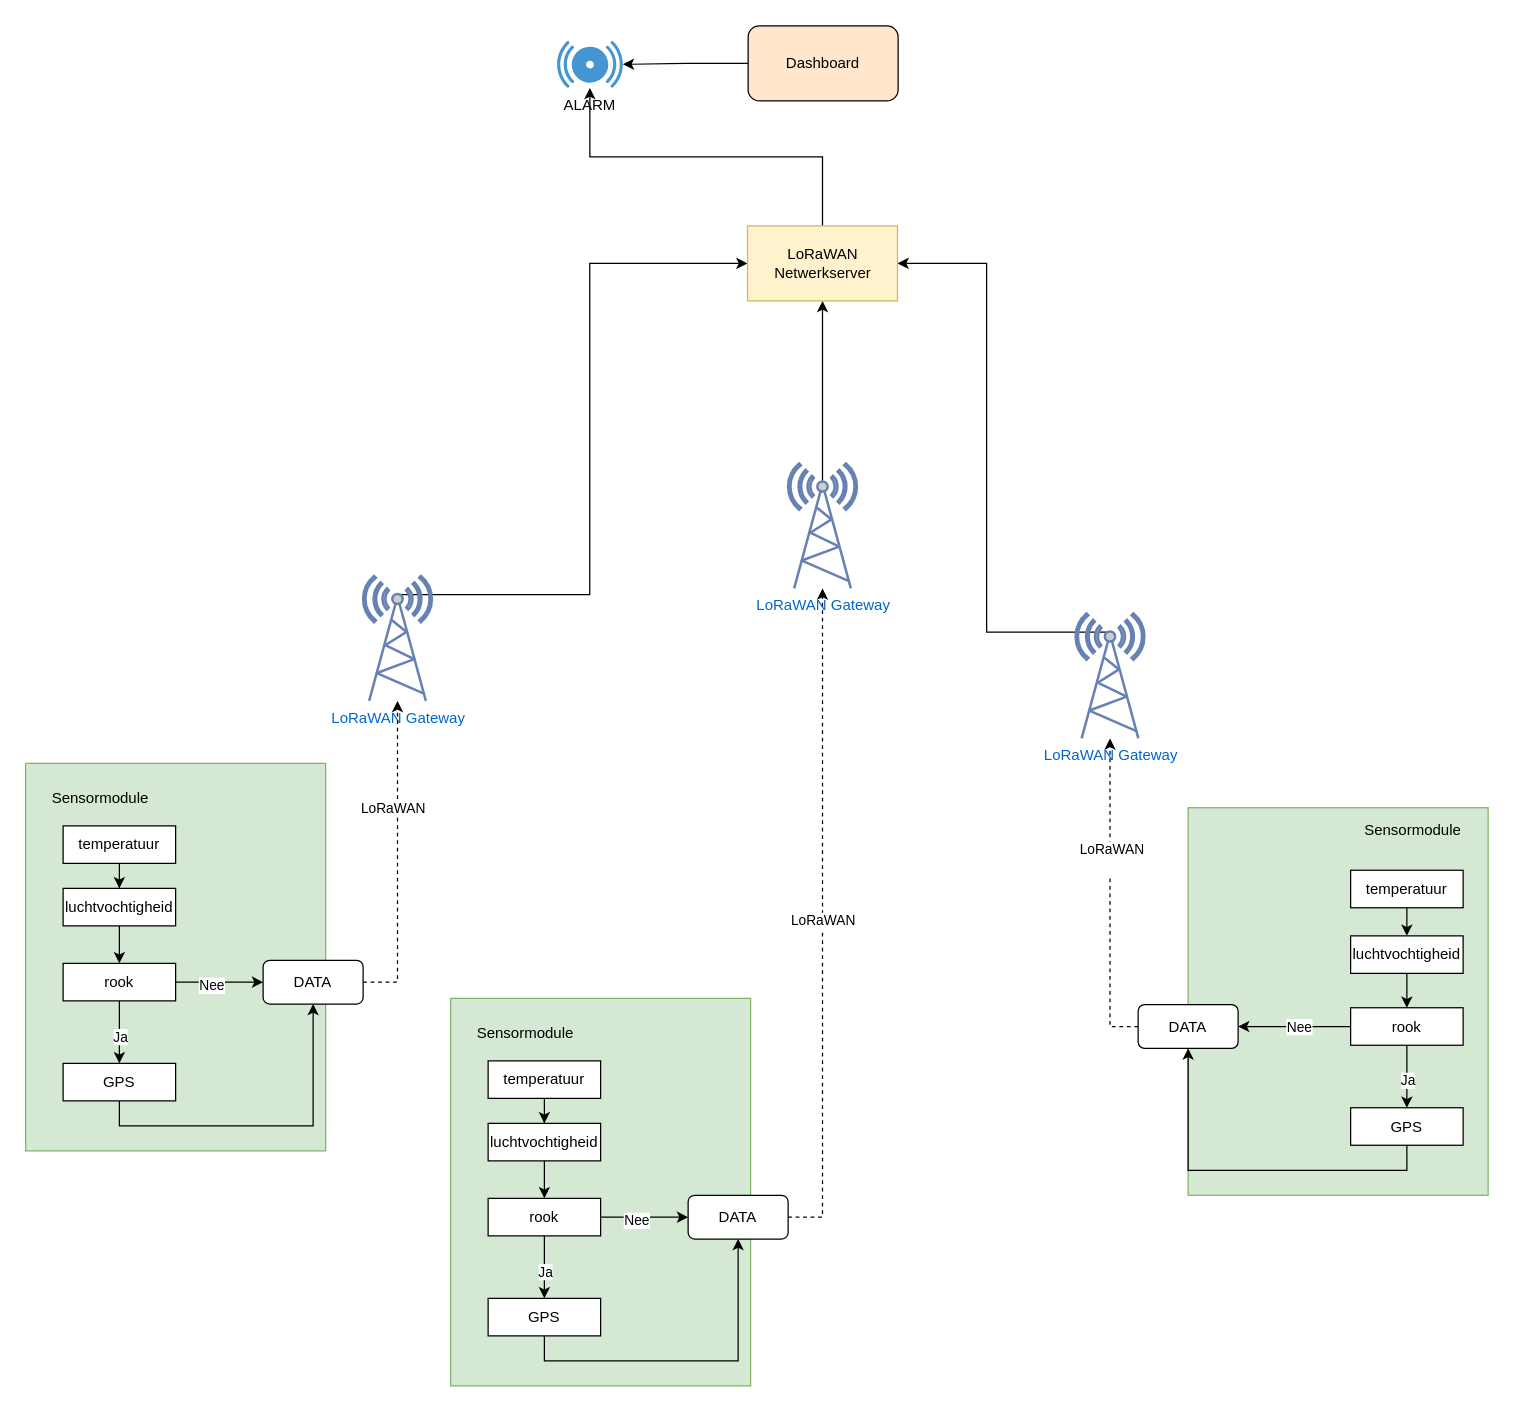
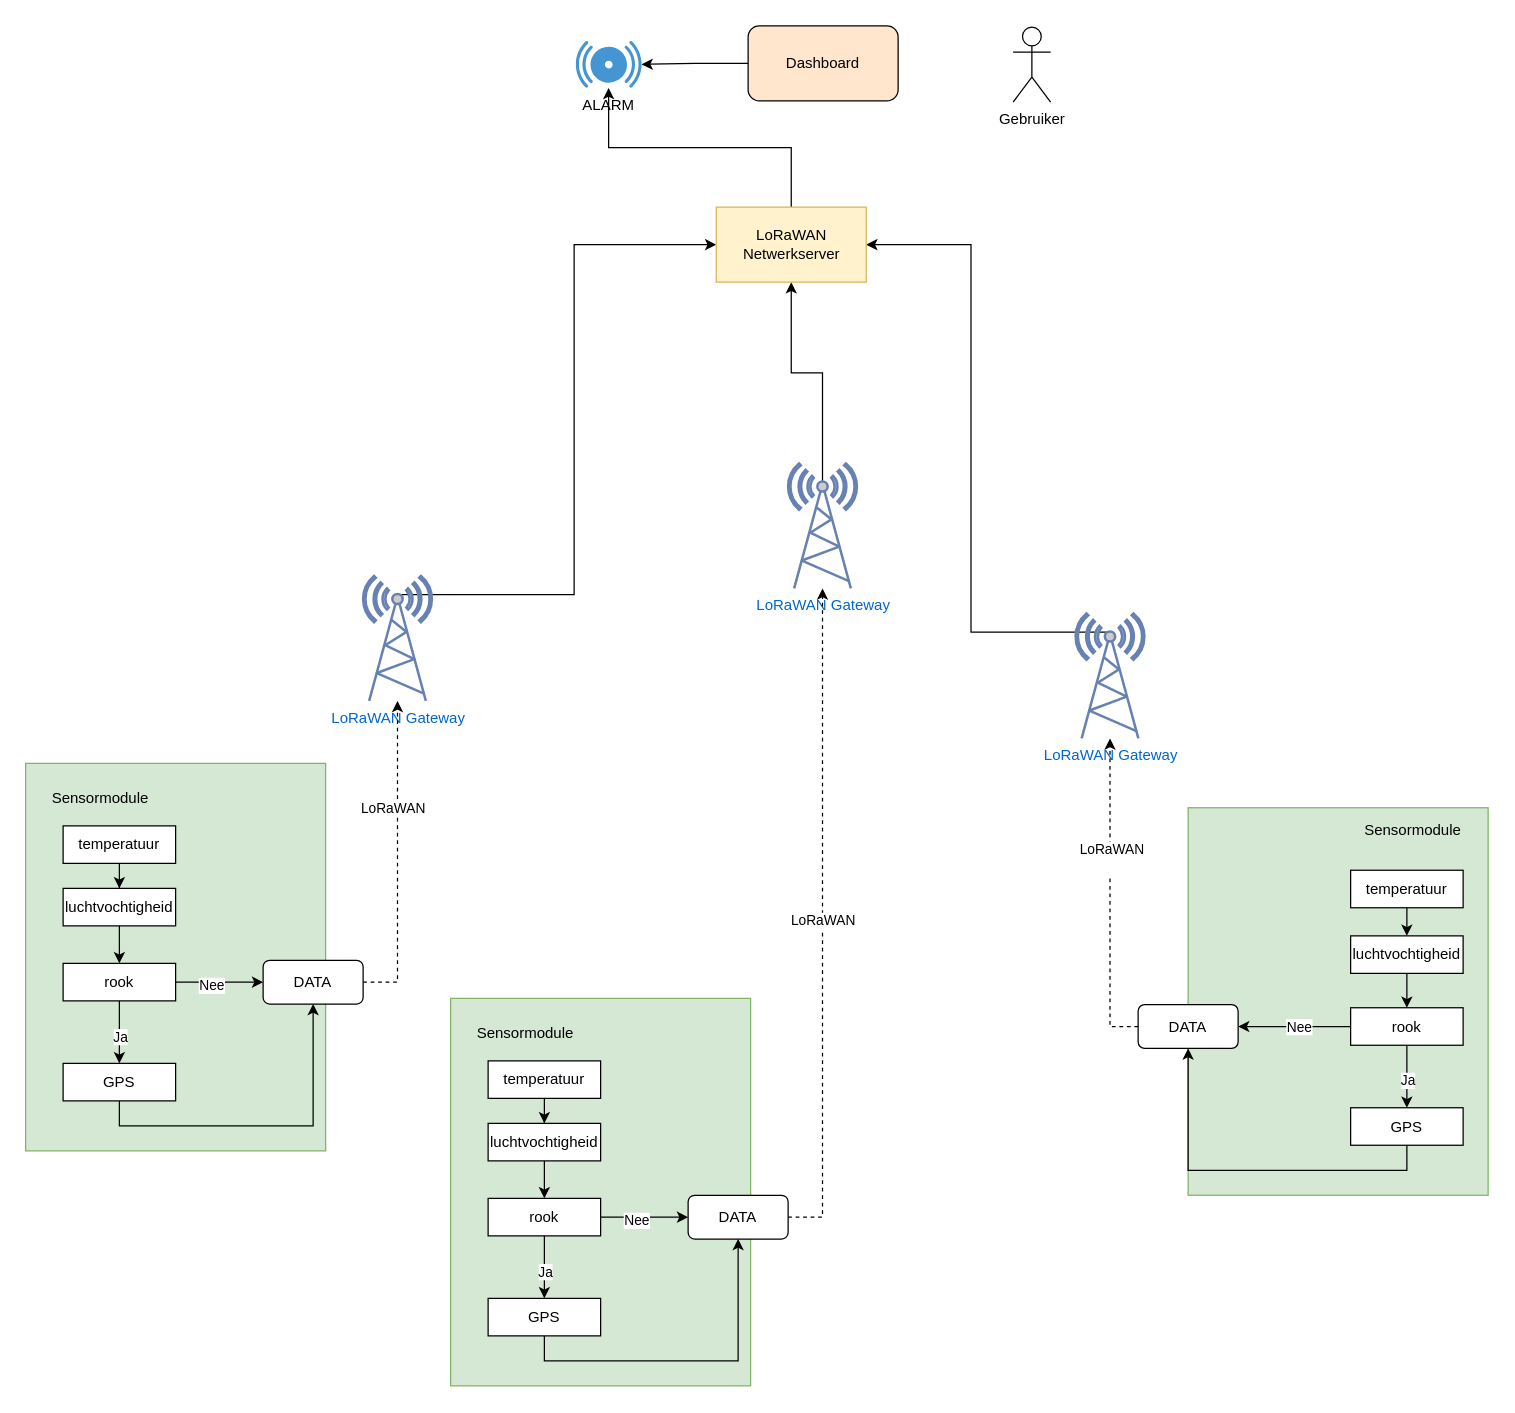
(590, 64) -> (609, 64)
none -> (1032, 64)
(823, 263) -> (791, 244)
